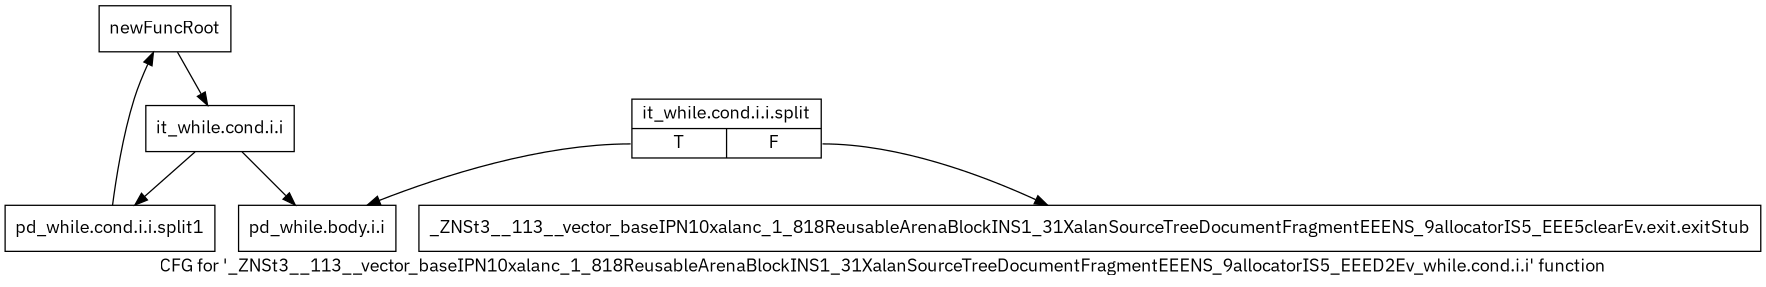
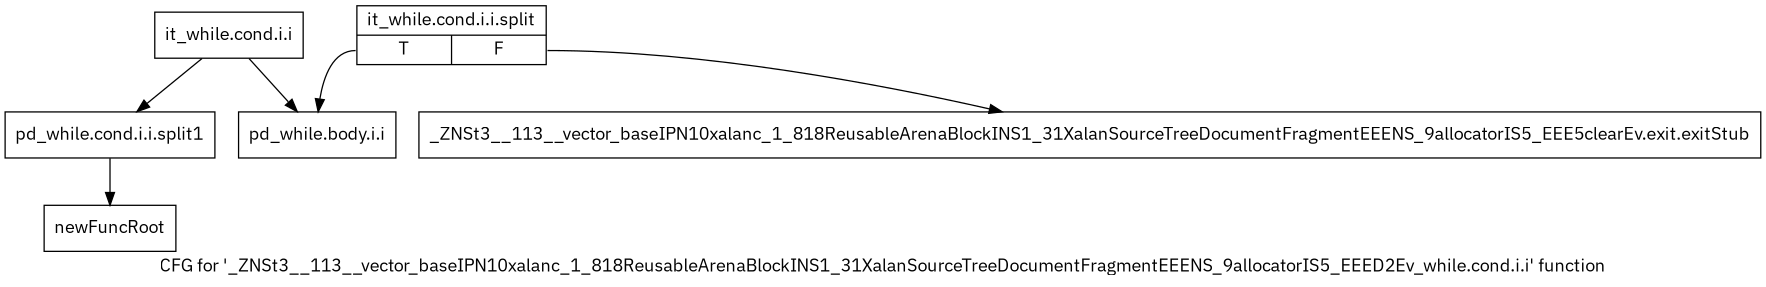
(189, 73) -> none
